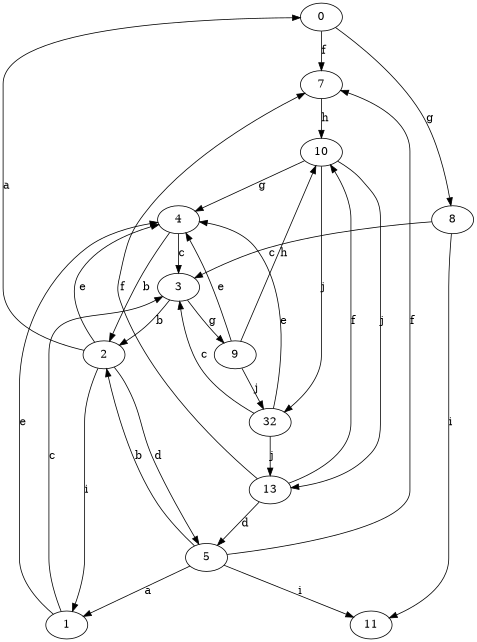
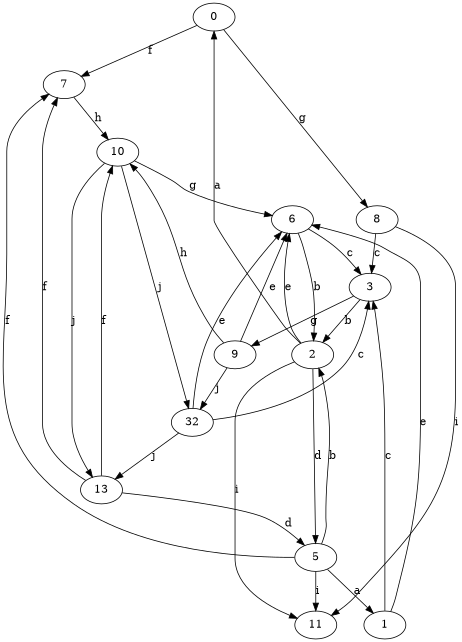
(179, 220) -> (292, 220)
(85, 486) -> (235, 487)
